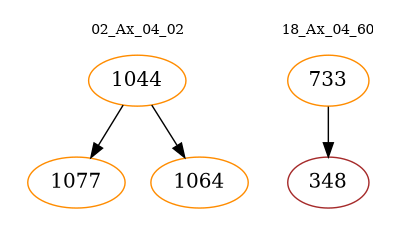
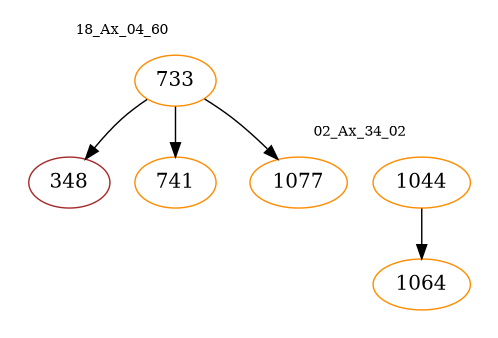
(138, 30) -> (360, 132)
(111, 125) -> (248, 131)
none -> (175, 183)
